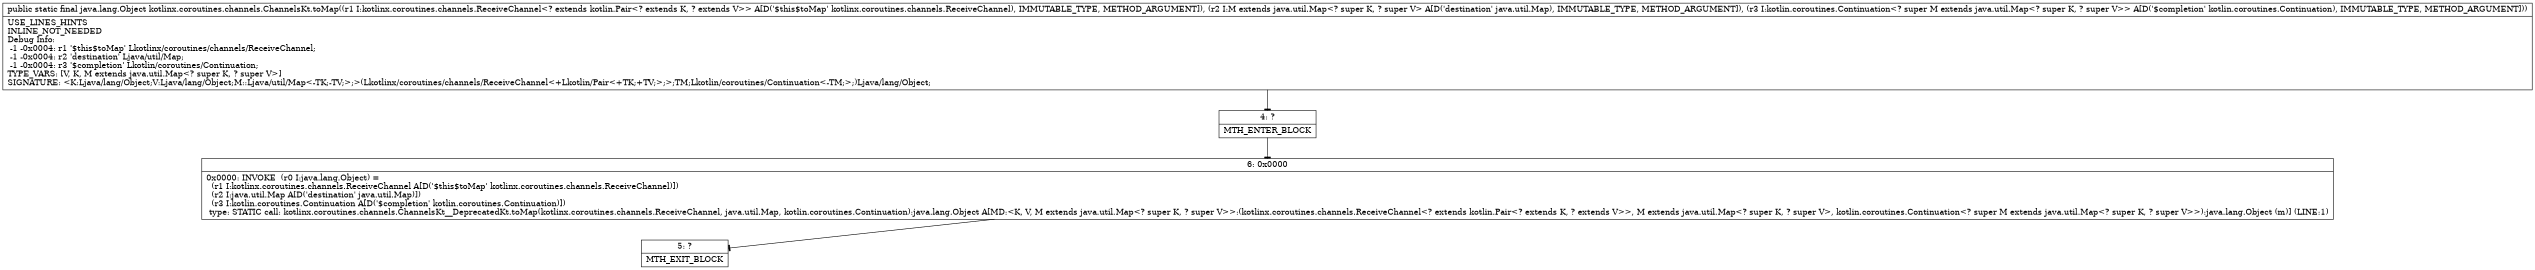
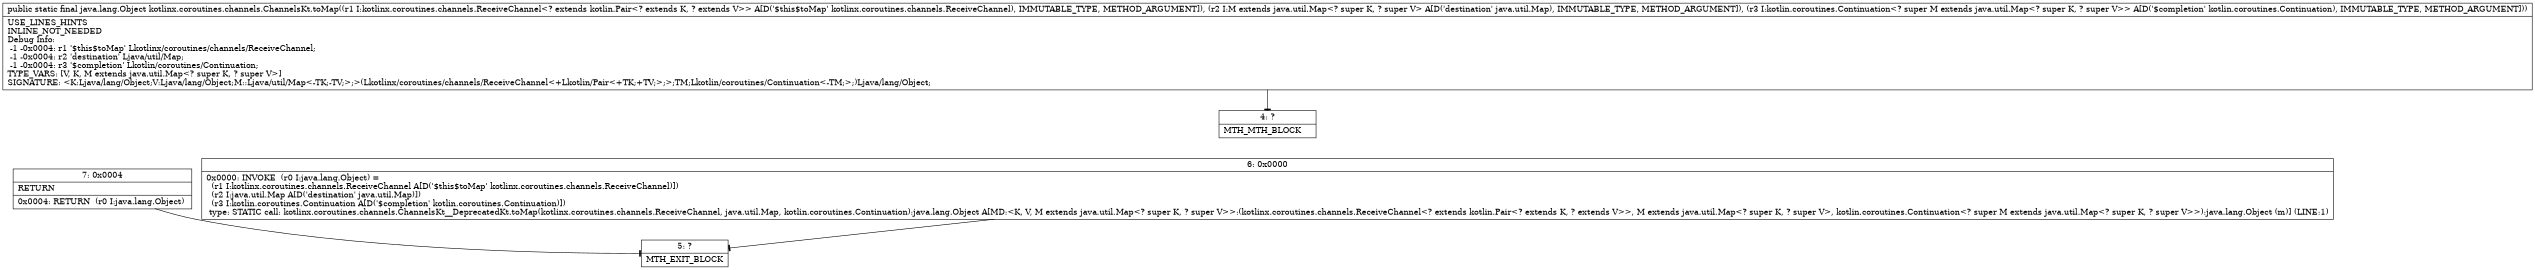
(1268, 131) -> (1262, 131)
(1268, 147) -> none
none -> (102, 189)
